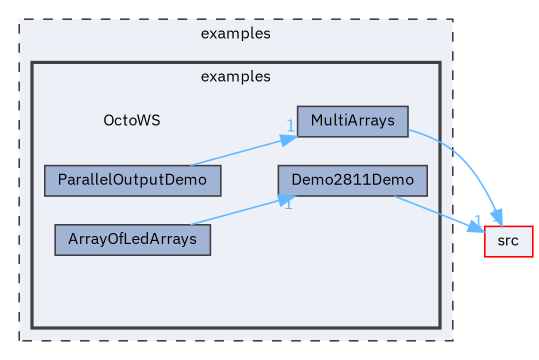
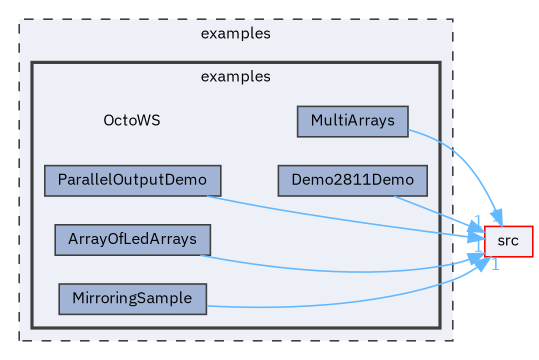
(236, 153) -> (337, 219)
(235, 213) -> (335, 271)
none -> (133, 299)
